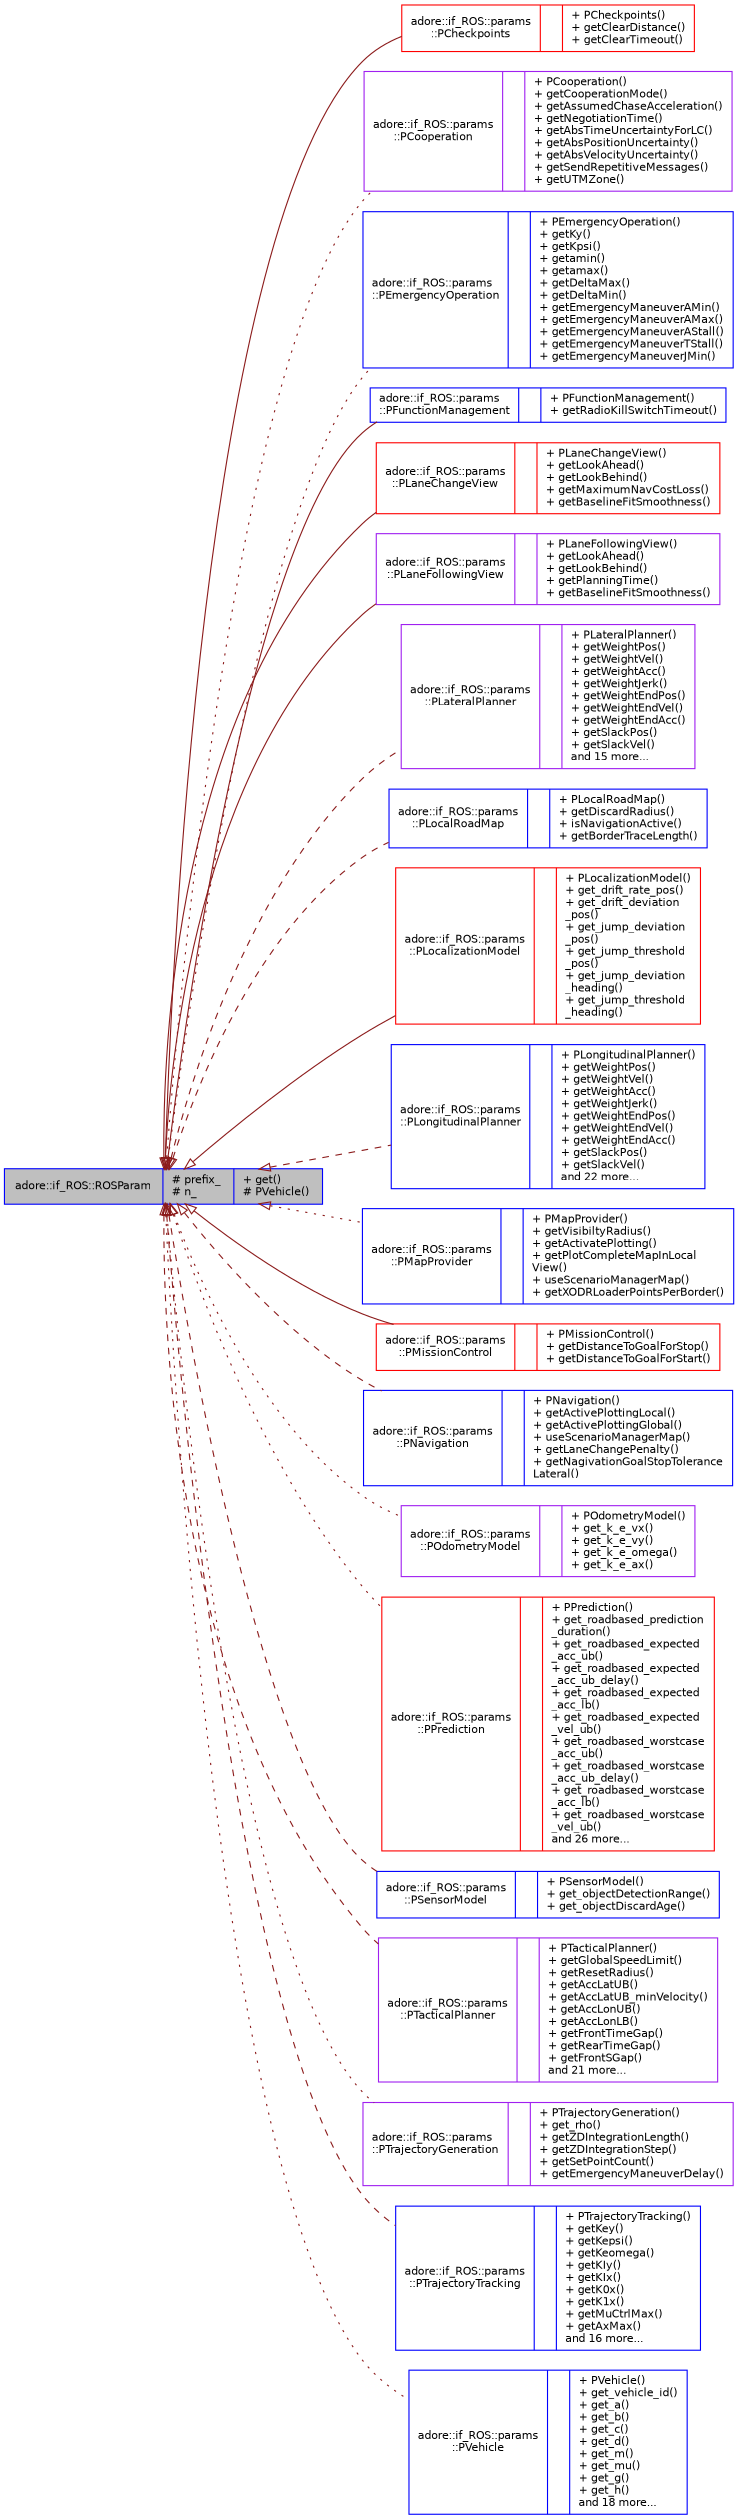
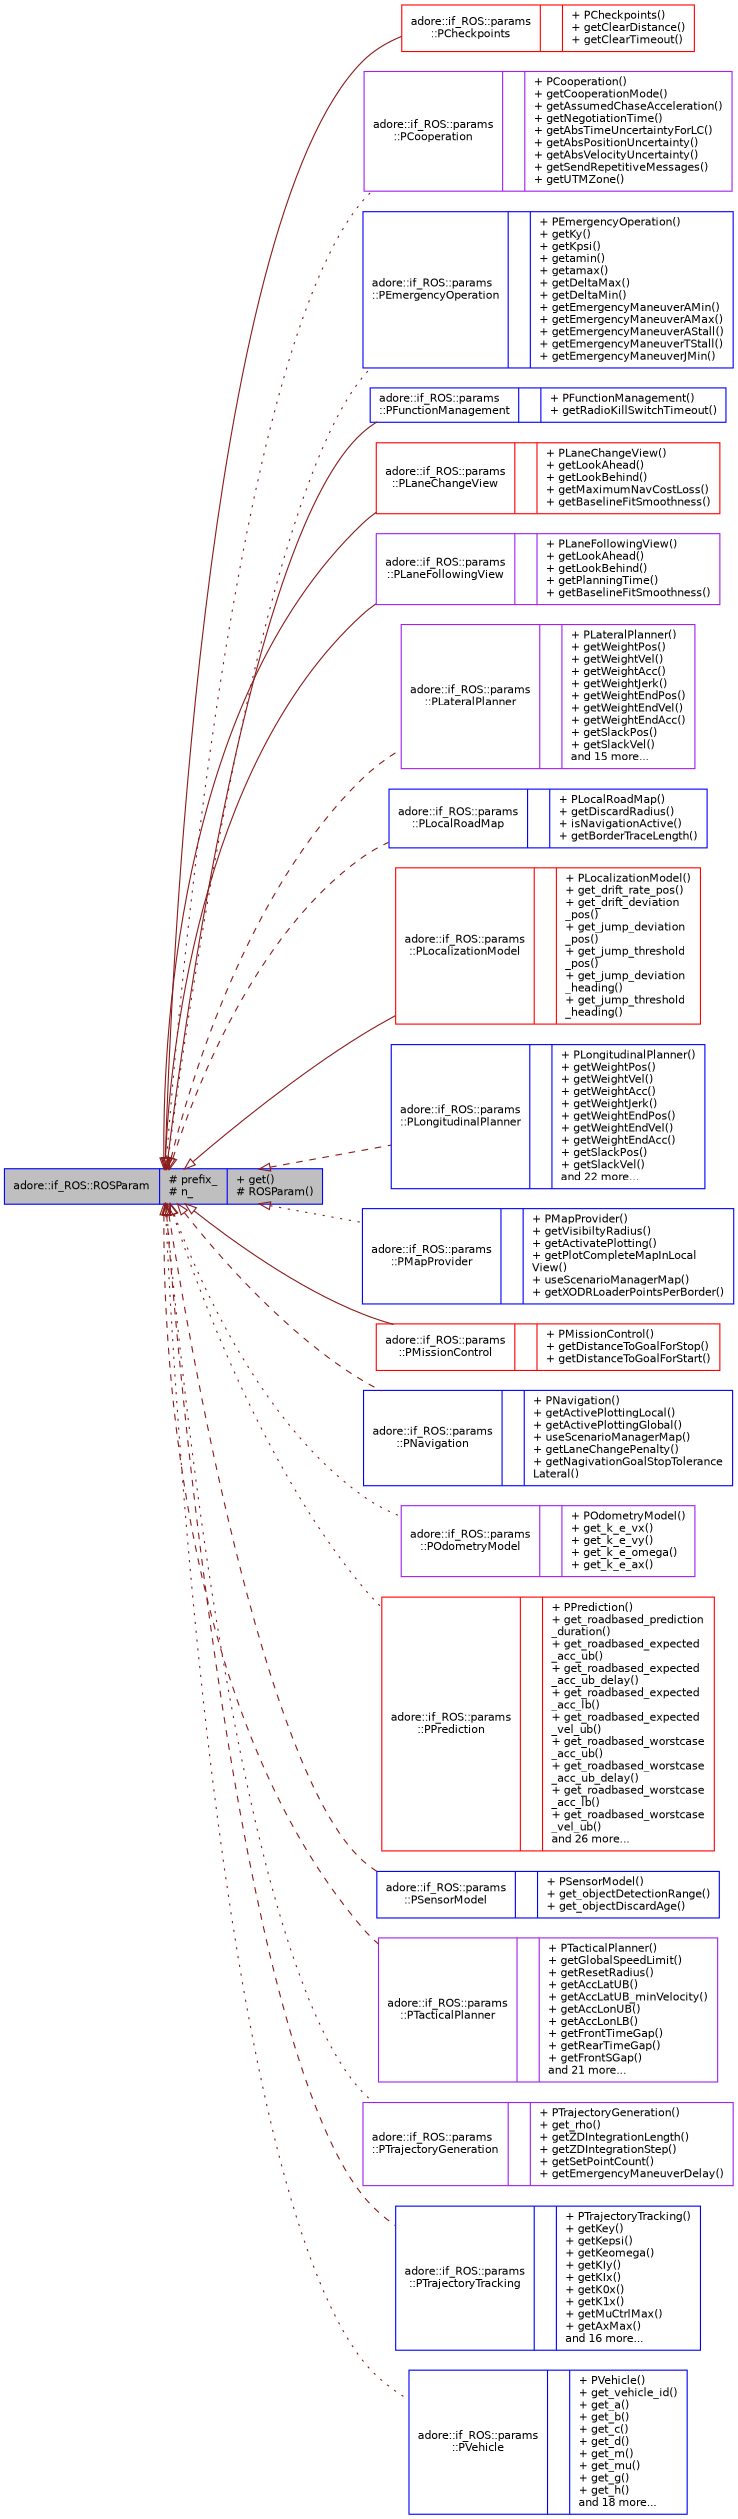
(277, 1192) -> (275, 1192)
